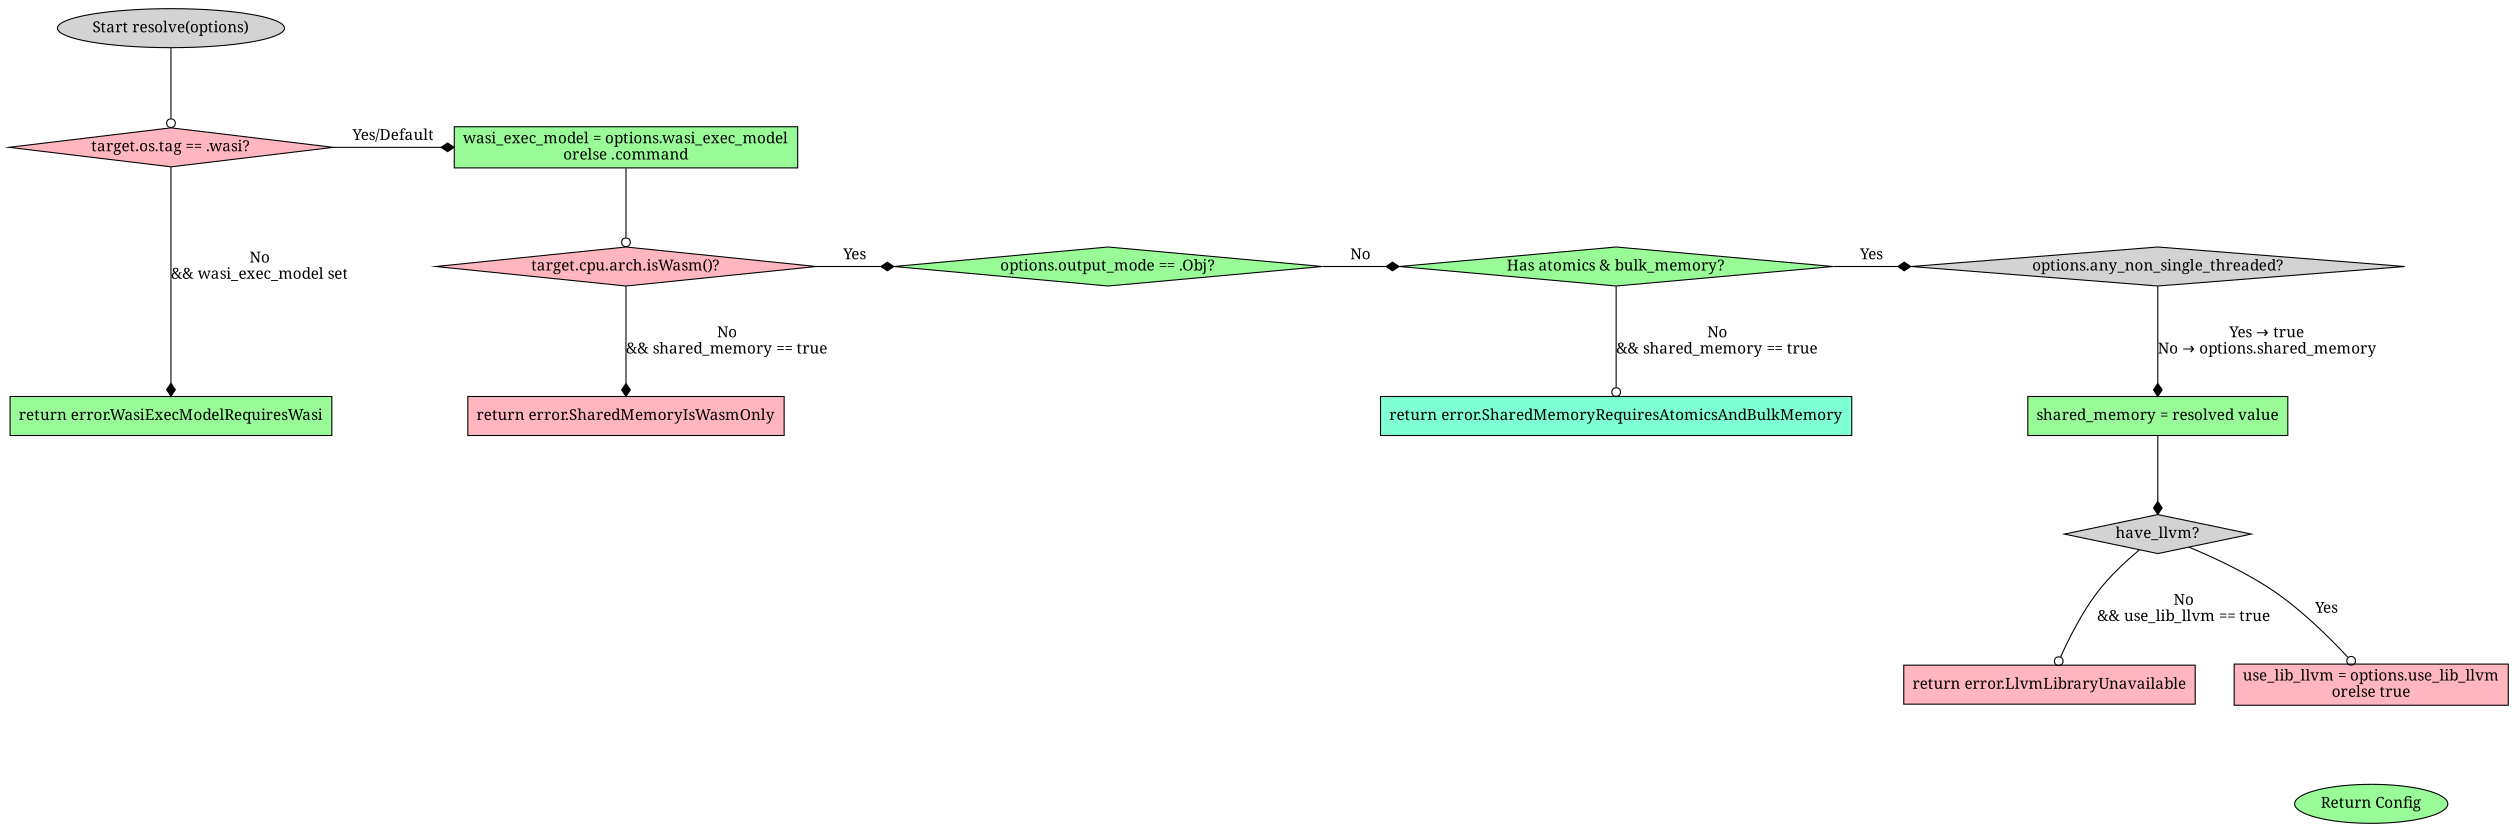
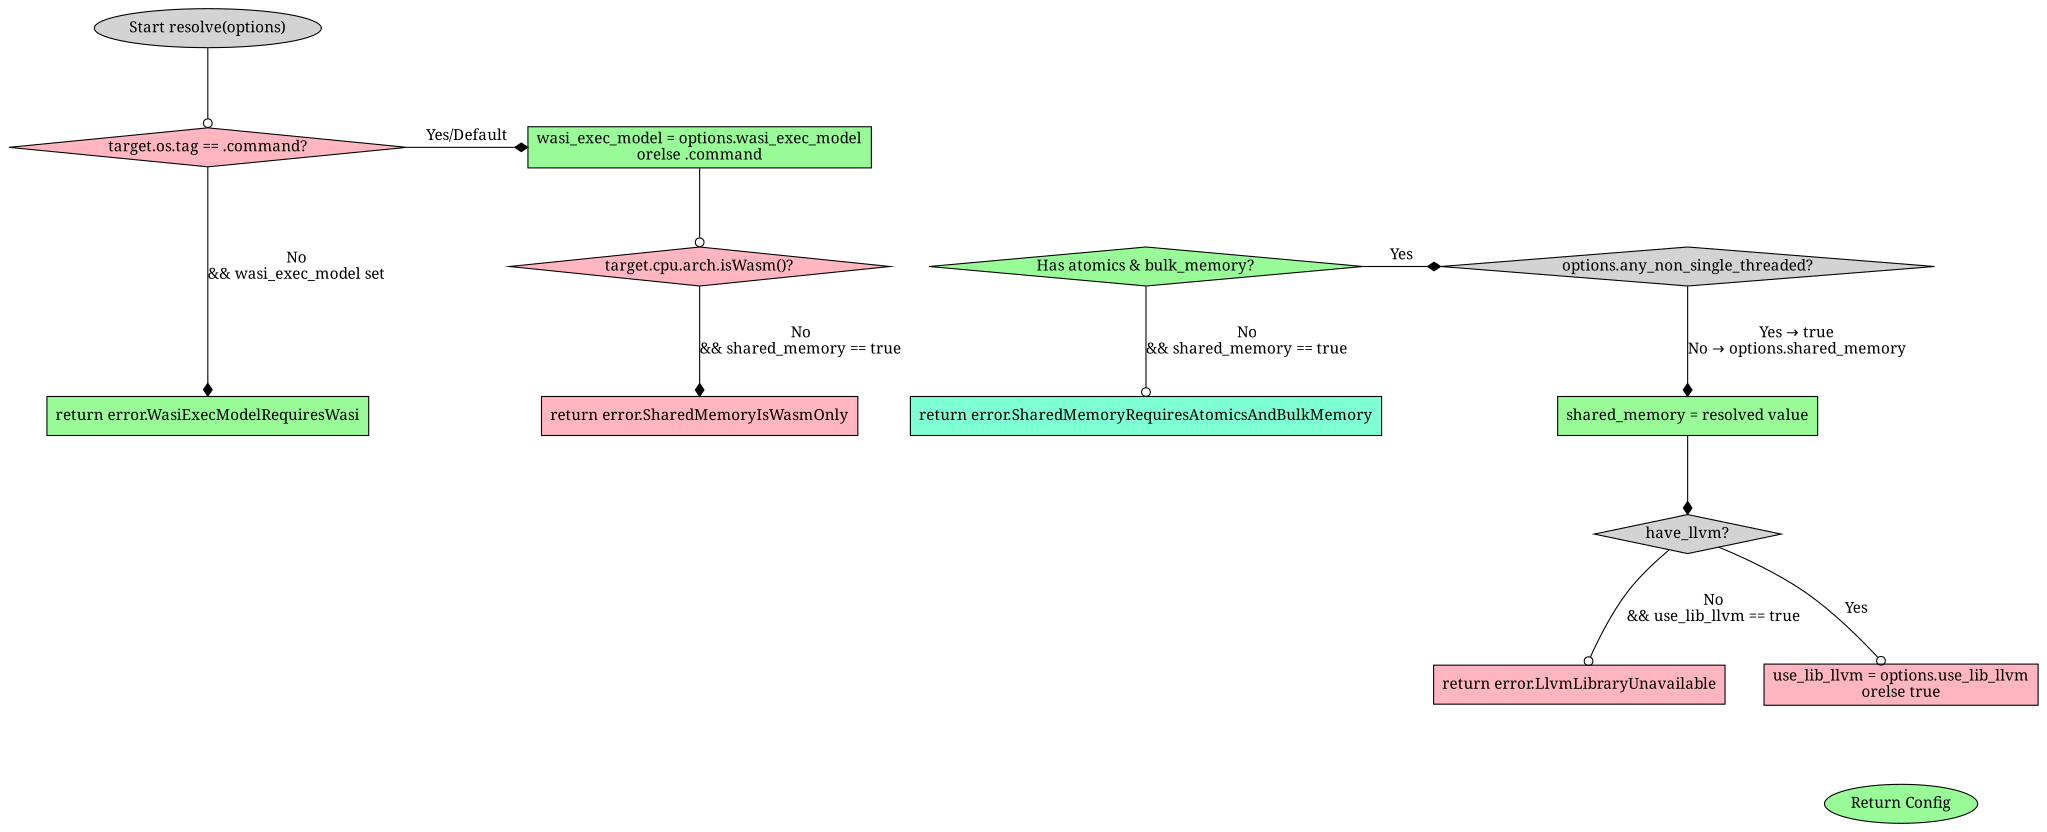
(171, 147) -> (208, 147)
(1108, 266) -> none
